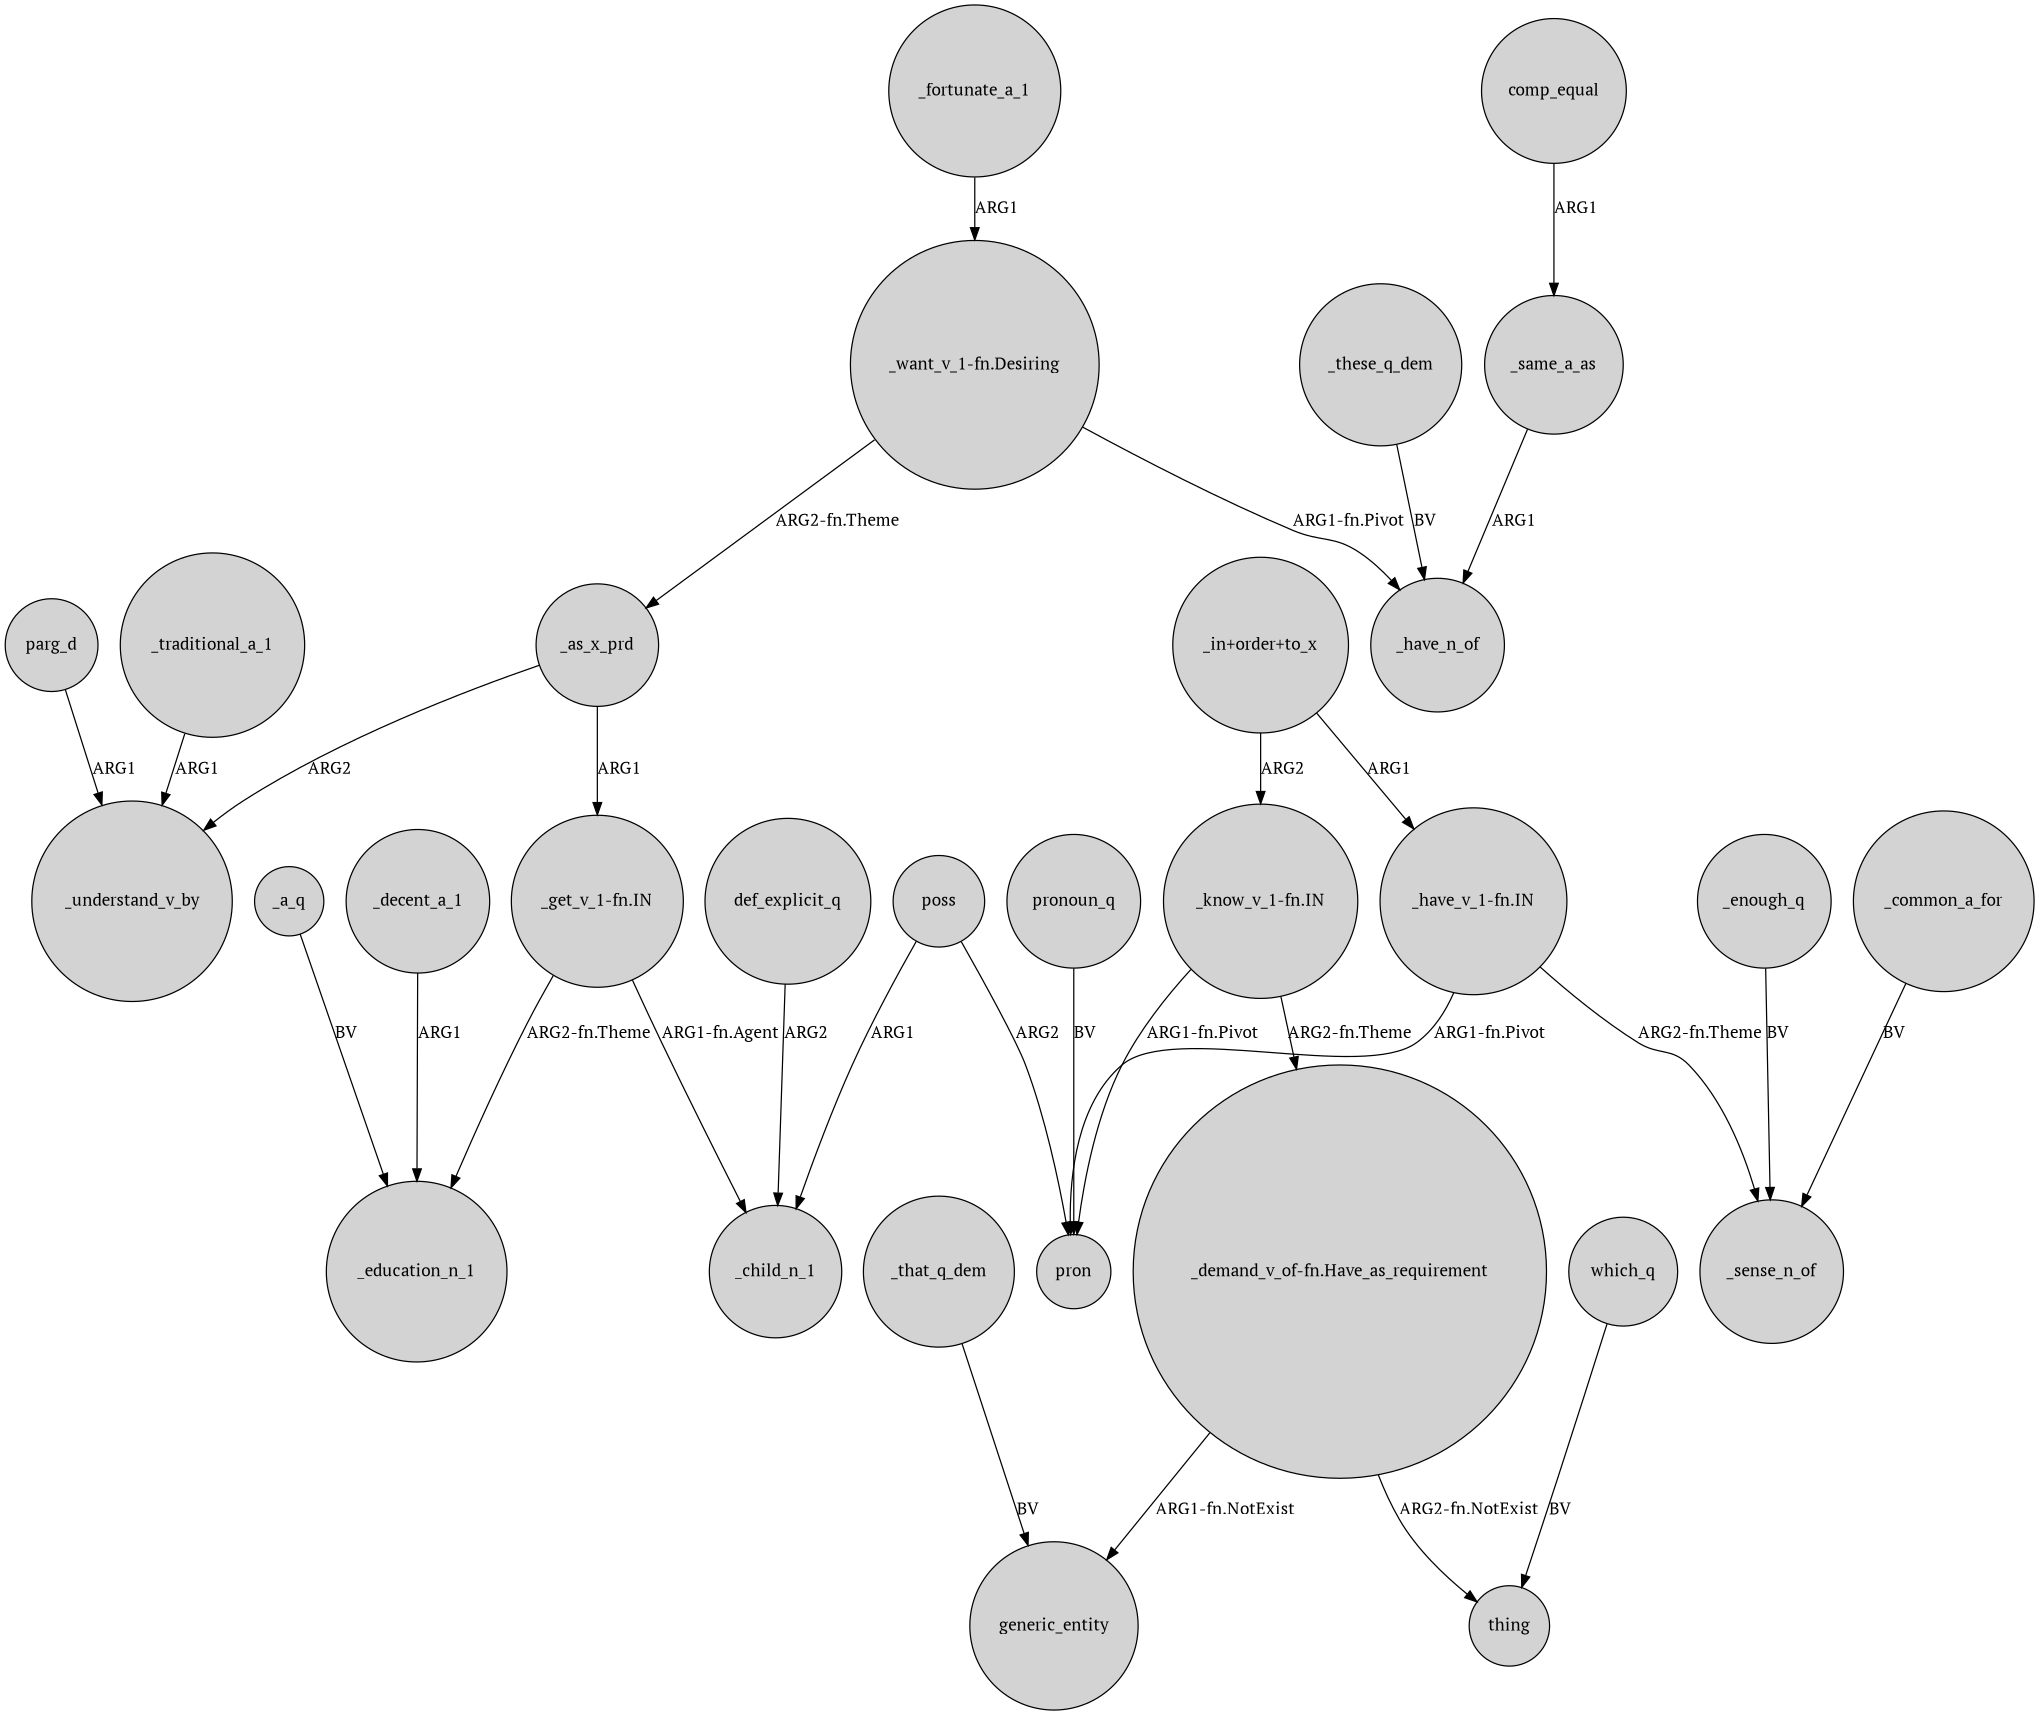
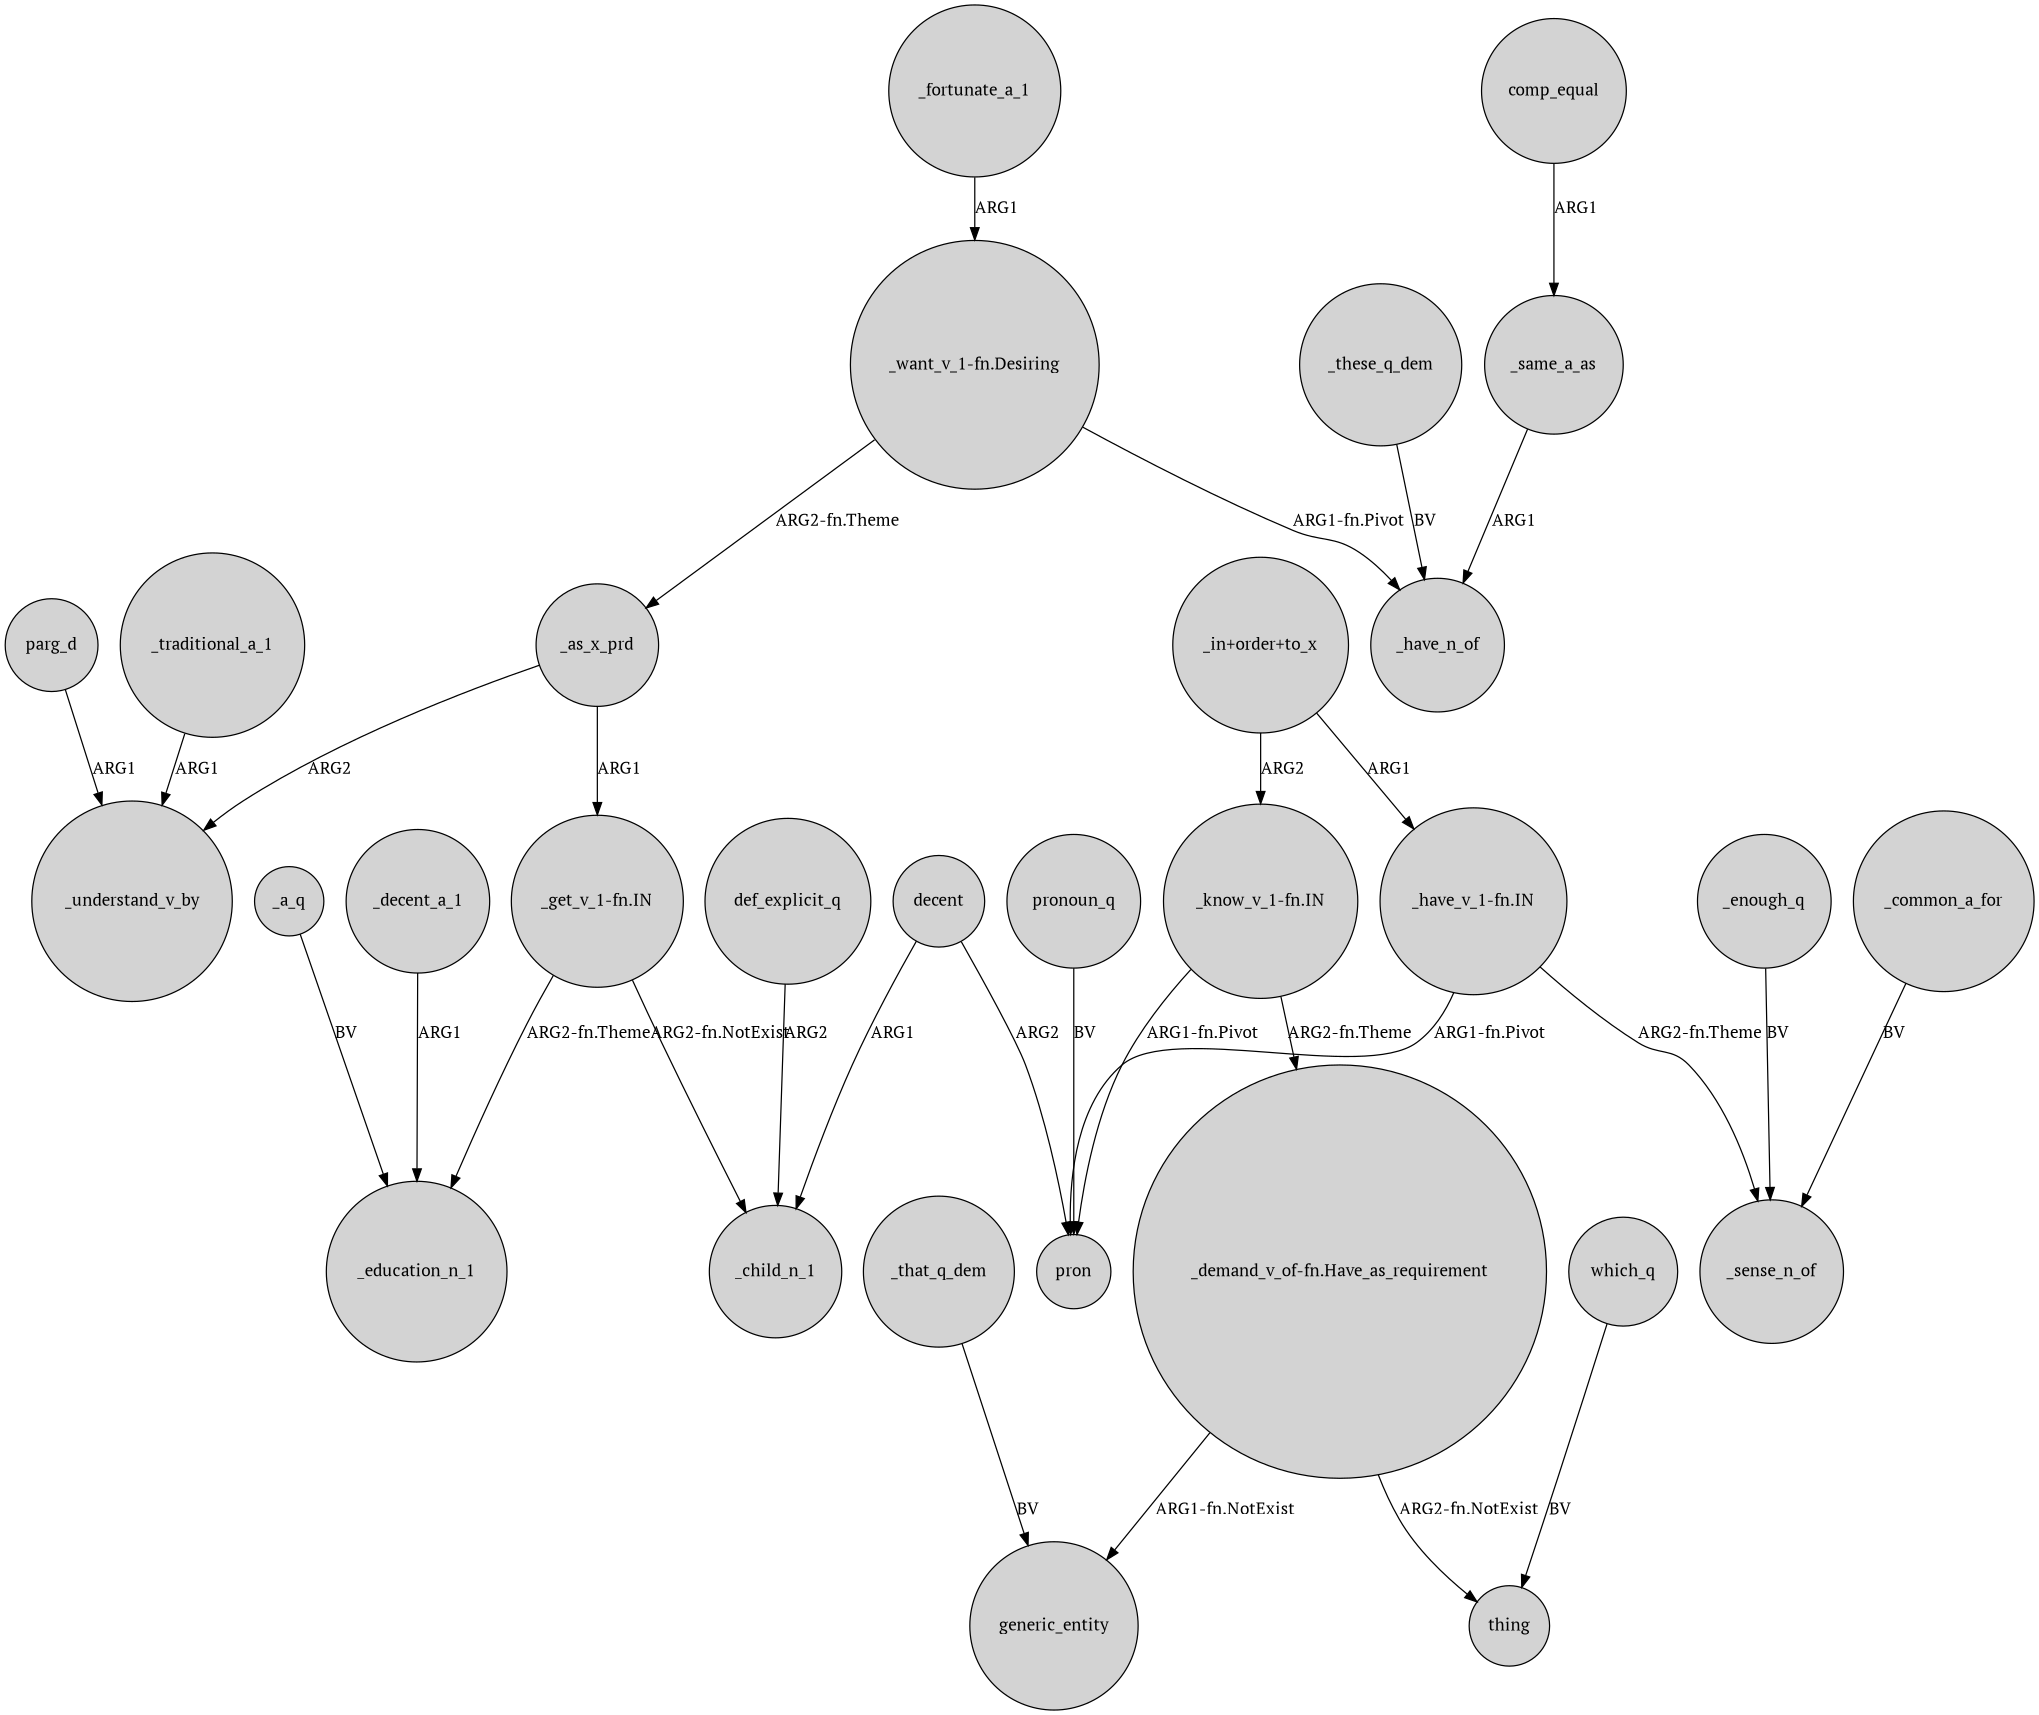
(939, 901) -> (939, 901)
(720, 1033) -> (720, 1033)
